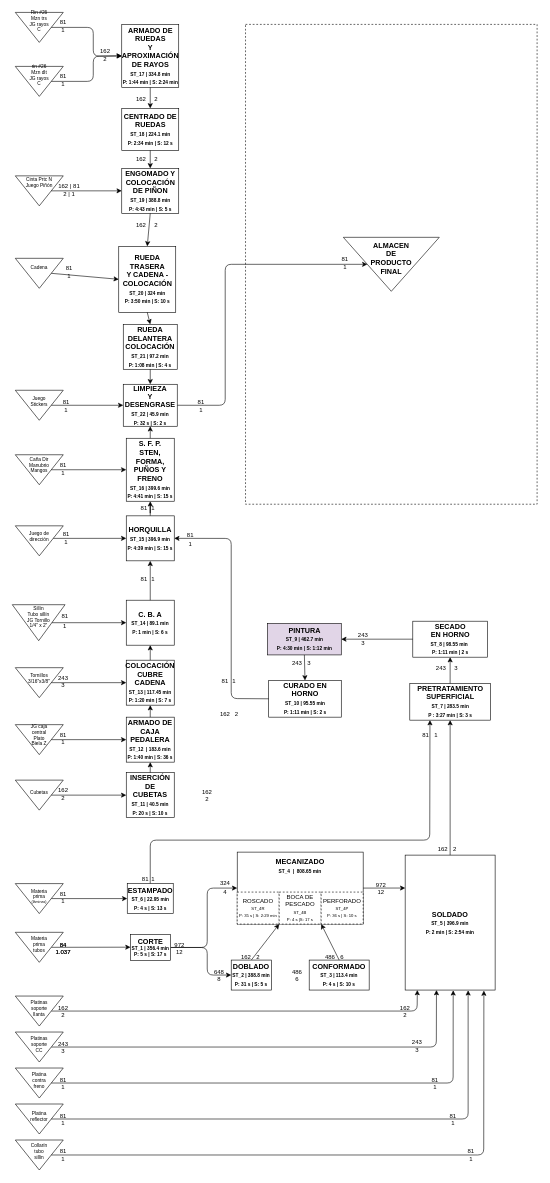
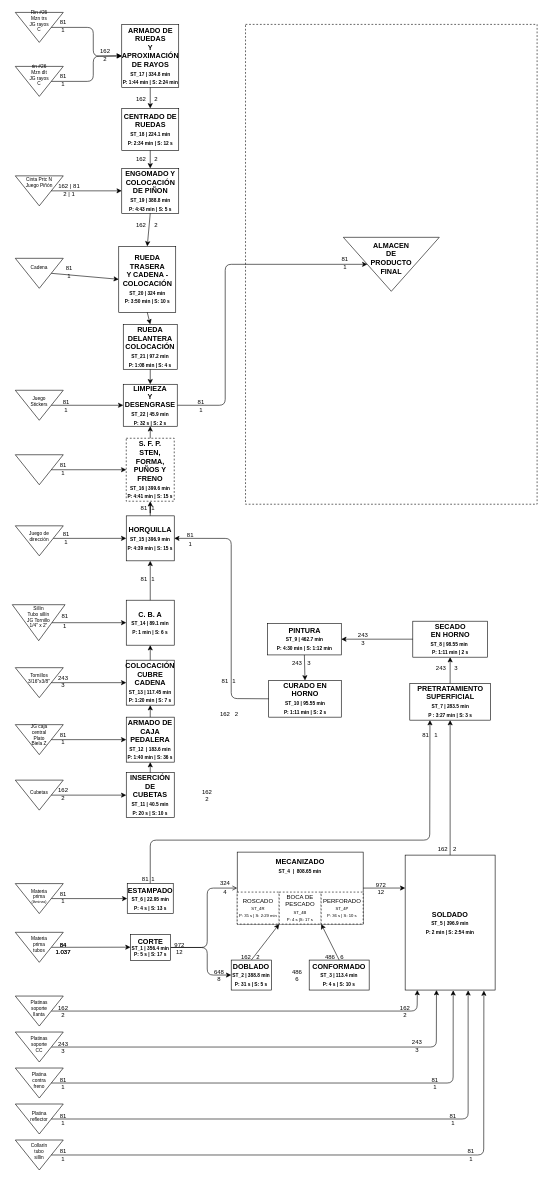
(39, 465) -> none
(150, 470) -> (150, 470)
(305, 639) -> (305, 639)
(231, 888) -> (233, 888)
